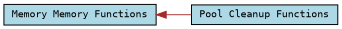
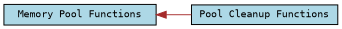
(80, 15) -> (80, 15)
